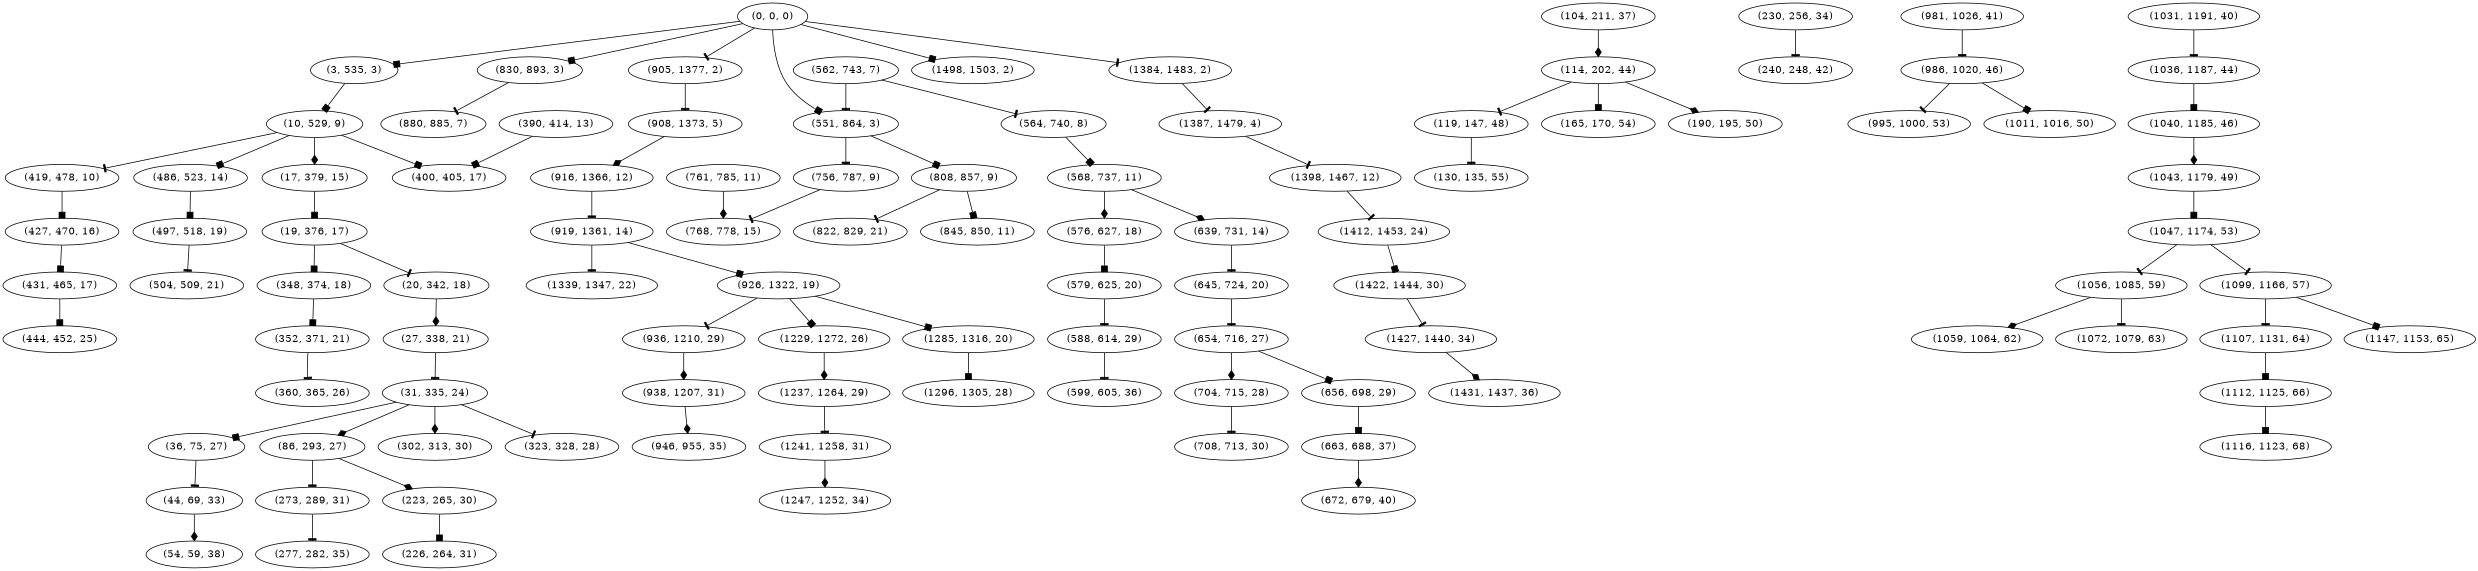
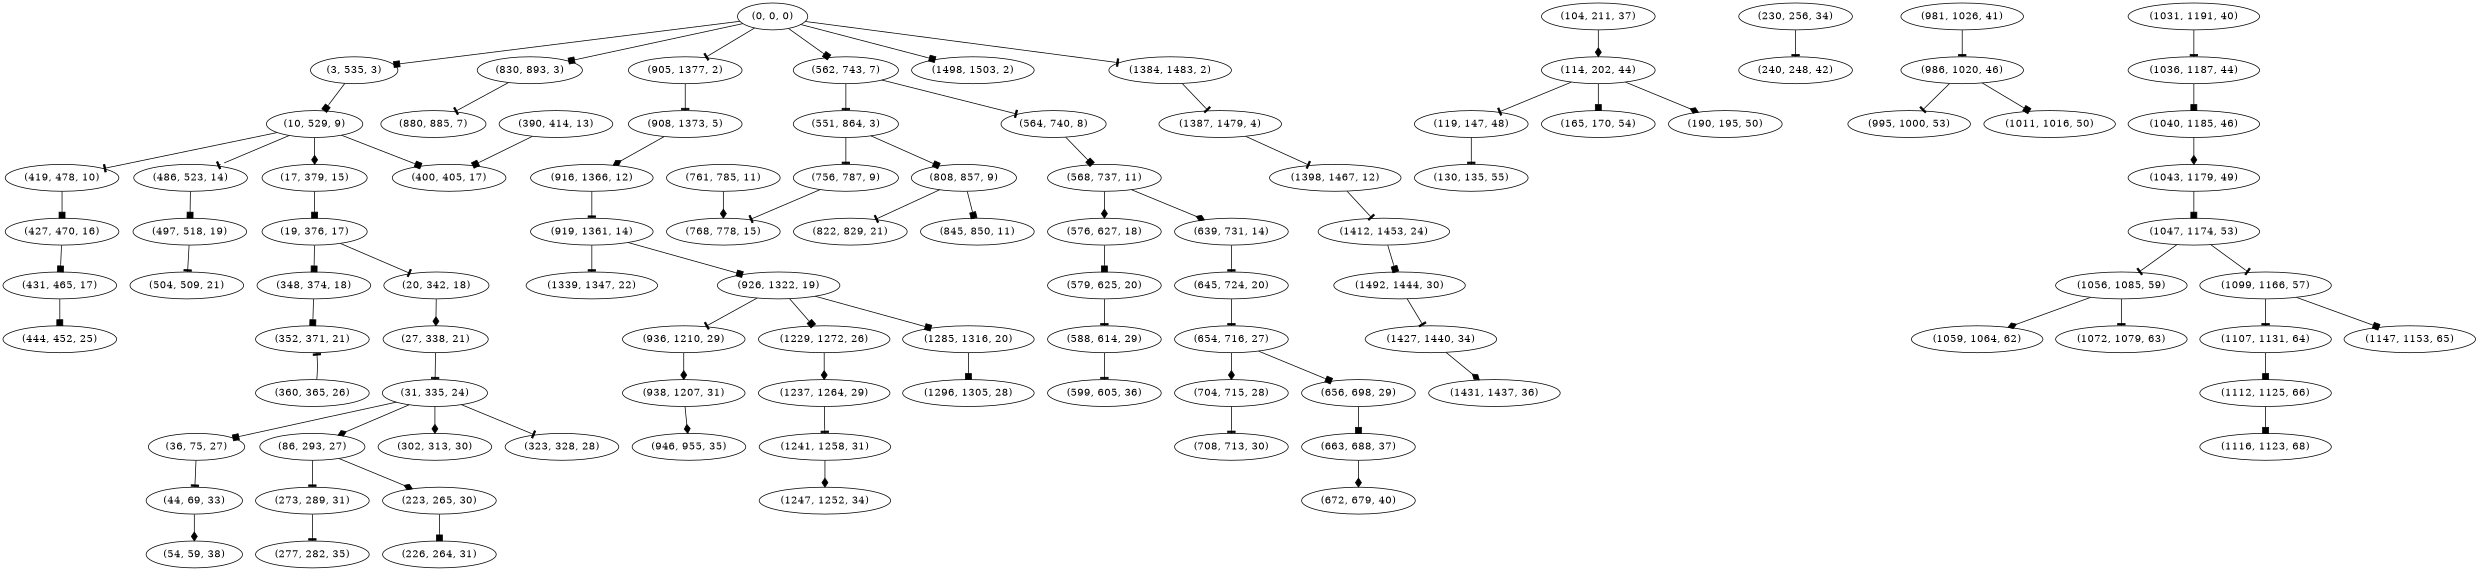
(782, 75) -> (806, 41)
(257, 149) -> (257, 149)
(1400, 285) -> (1400, 285)
(307, 364) -> (317, 368)
